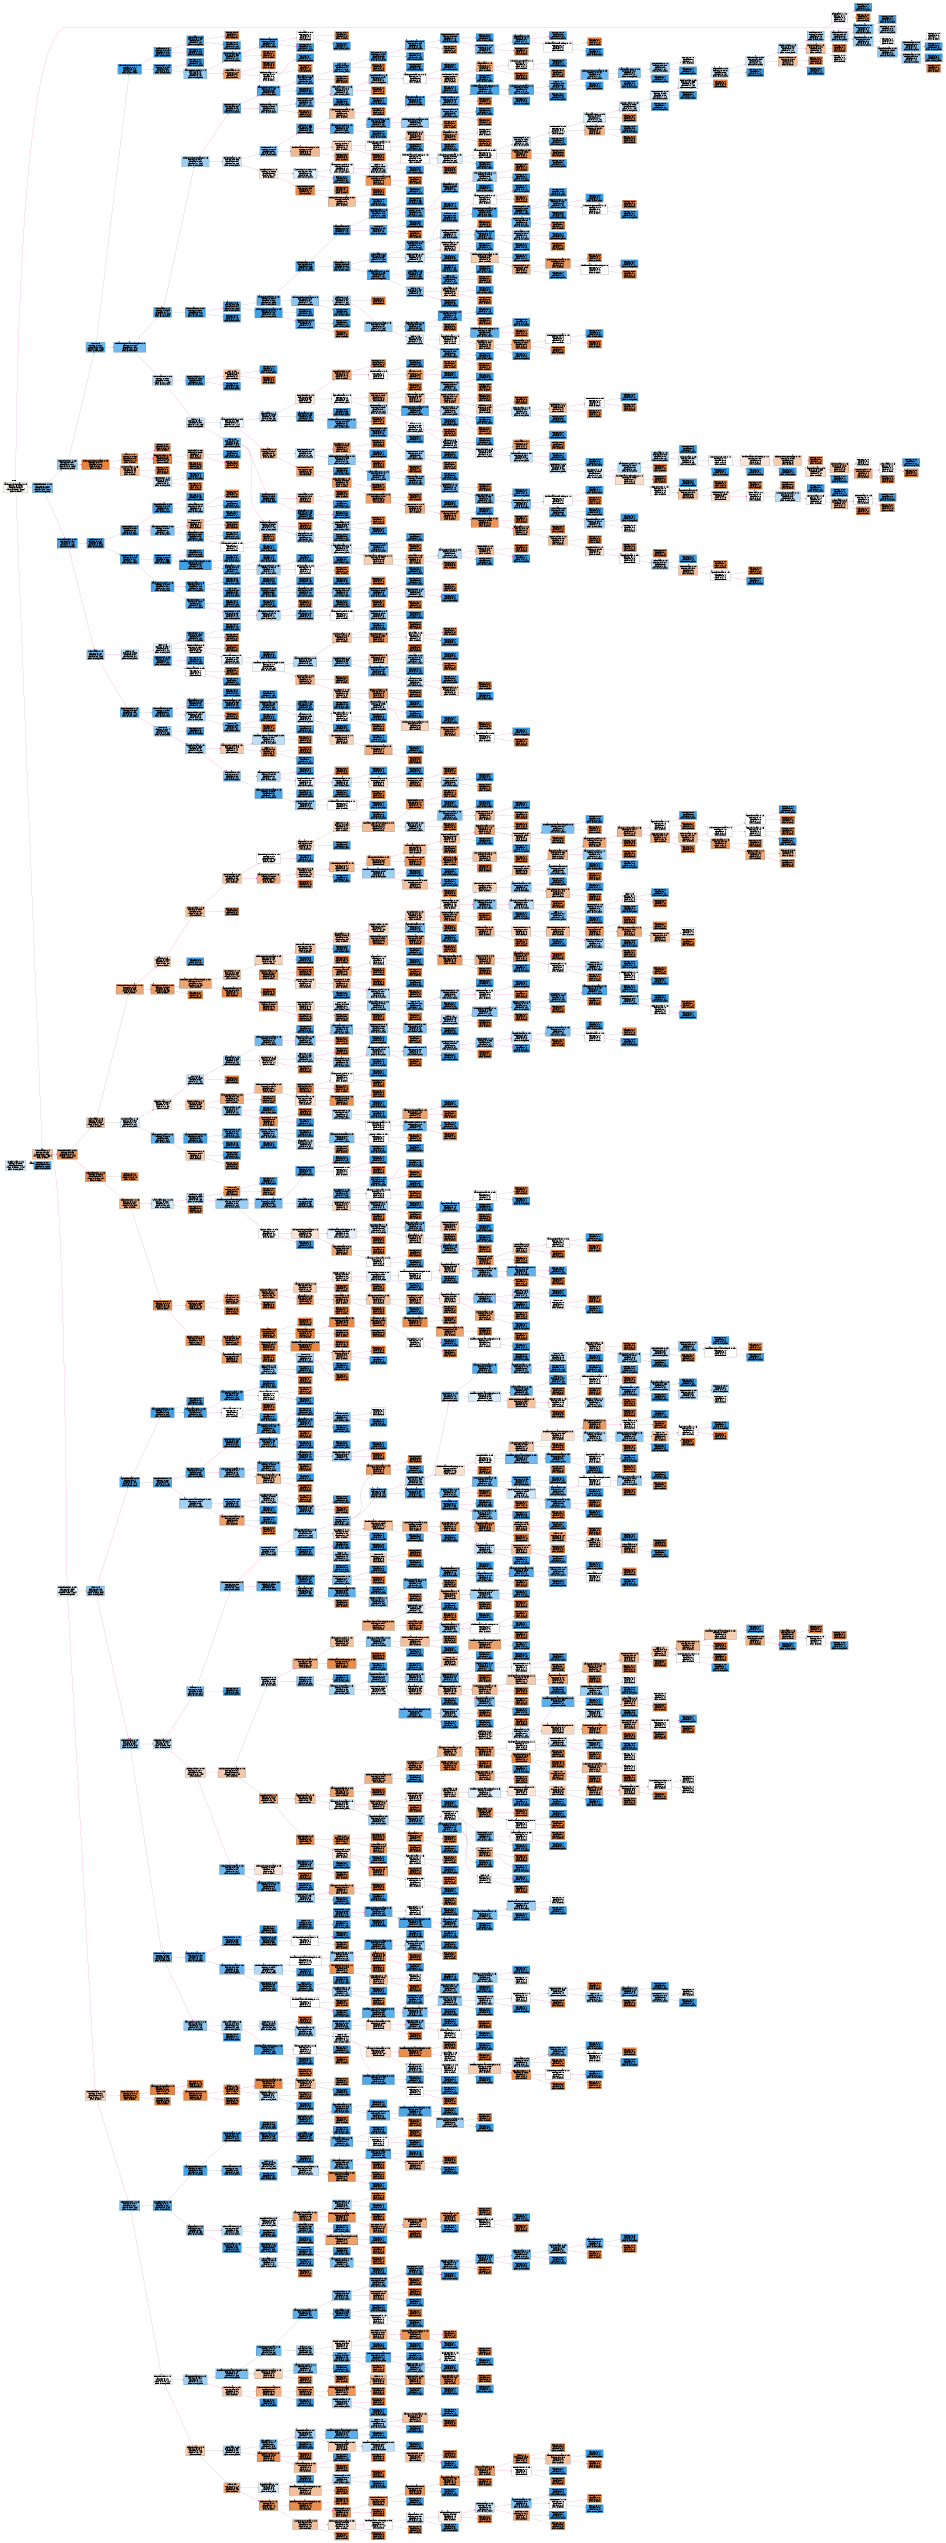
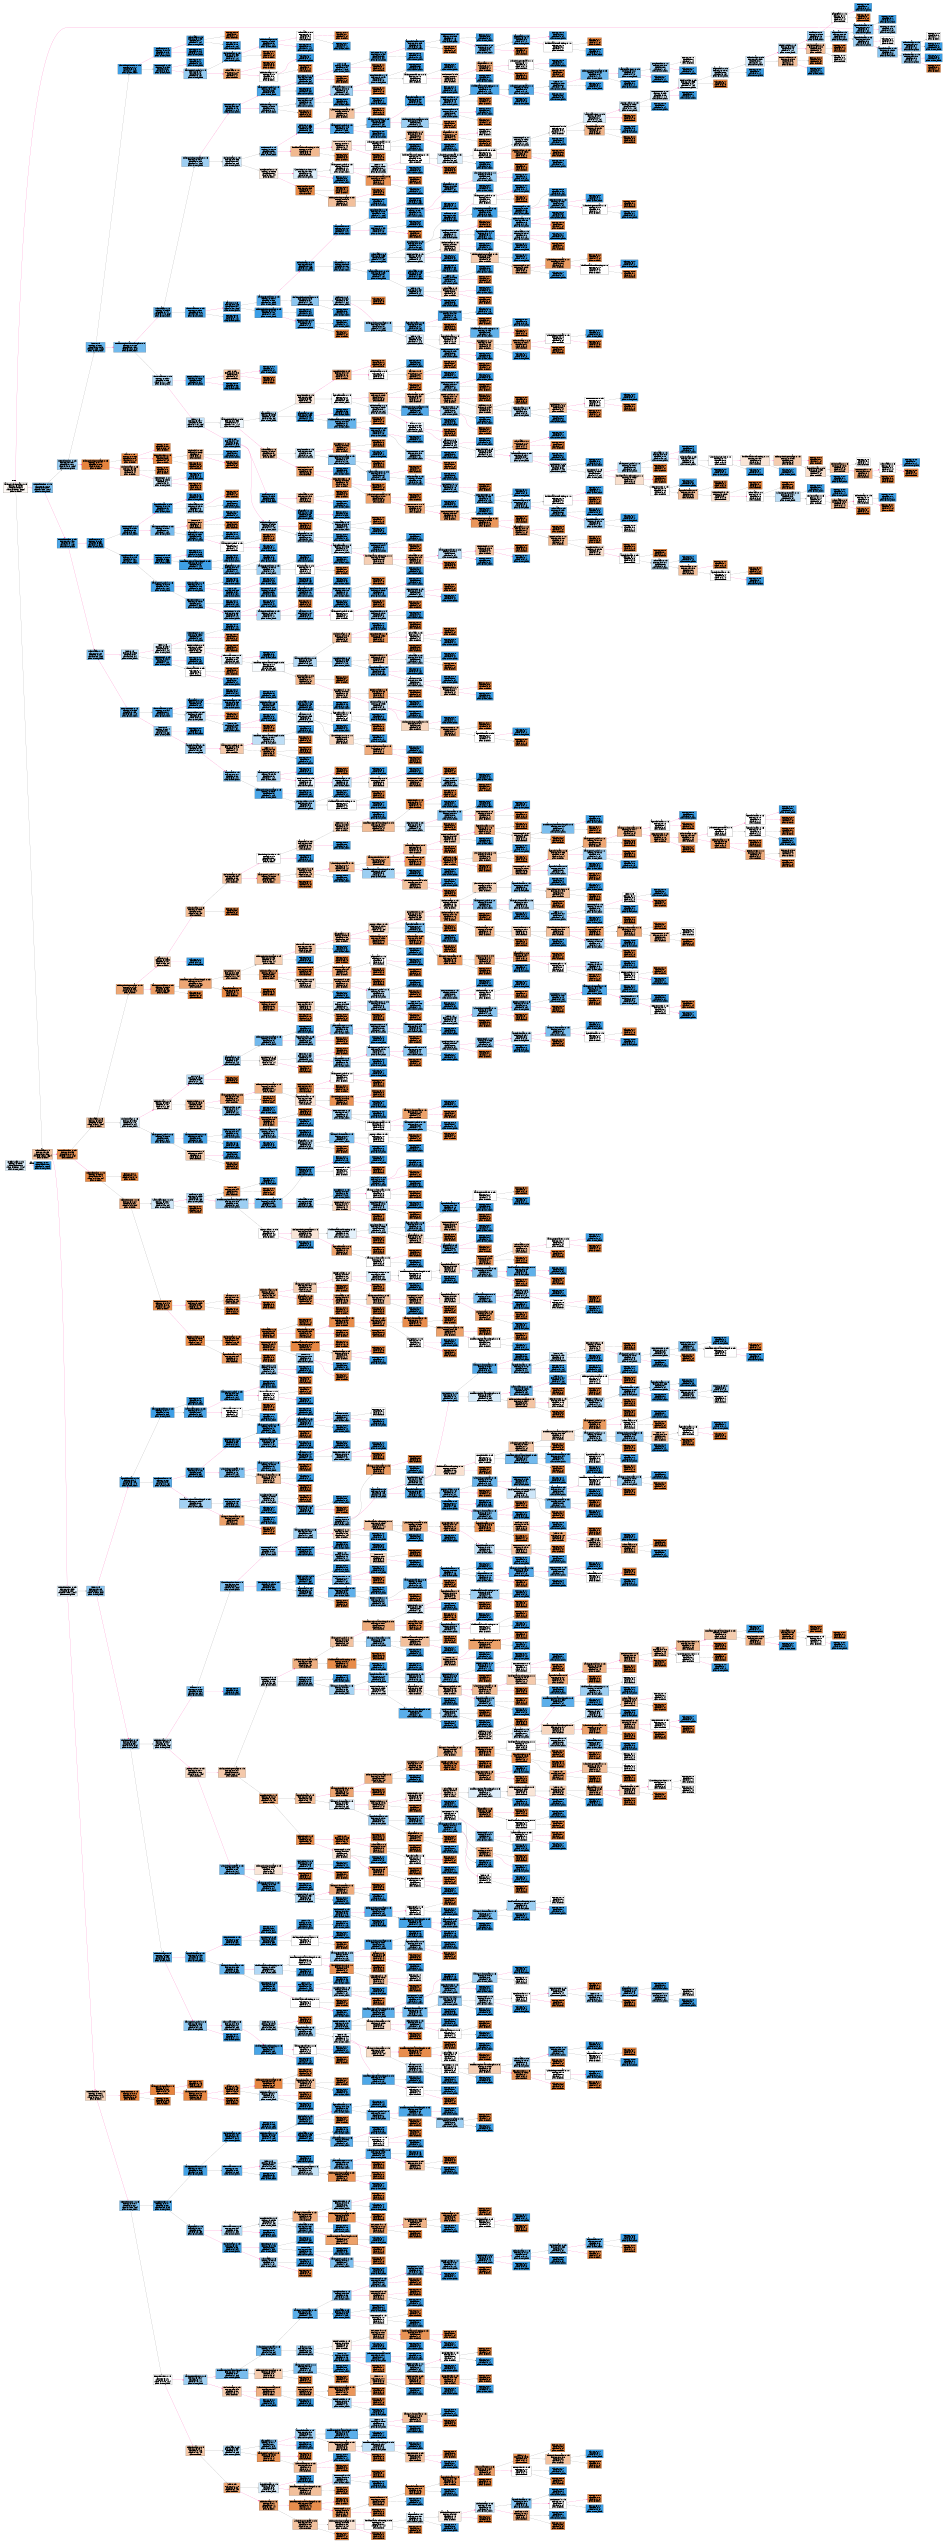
(16, 1169) -> (16, 1169)
